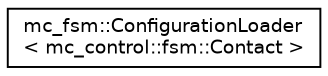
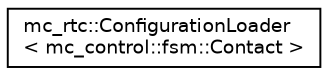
(164, 38) -> (164, 38)
